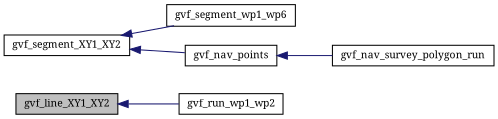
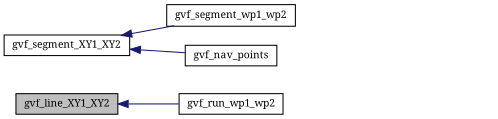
(231, 15) -> (231, 15)
(413, 56) -> none
